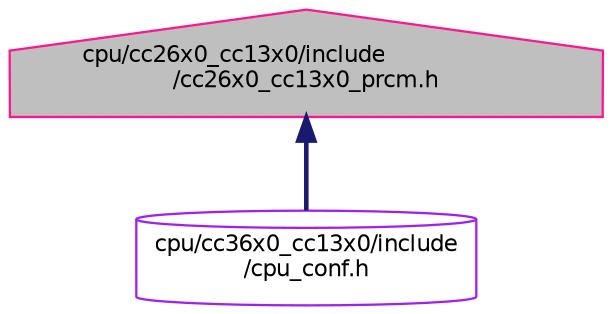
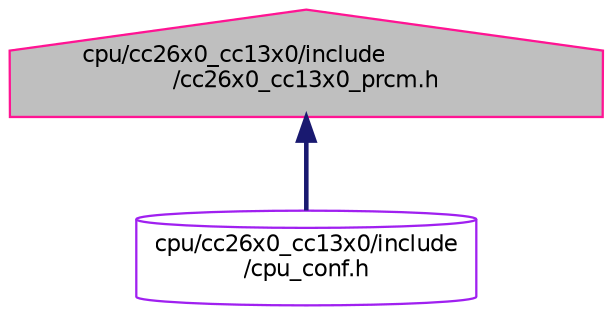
(306, 258) -> (306, 258)
